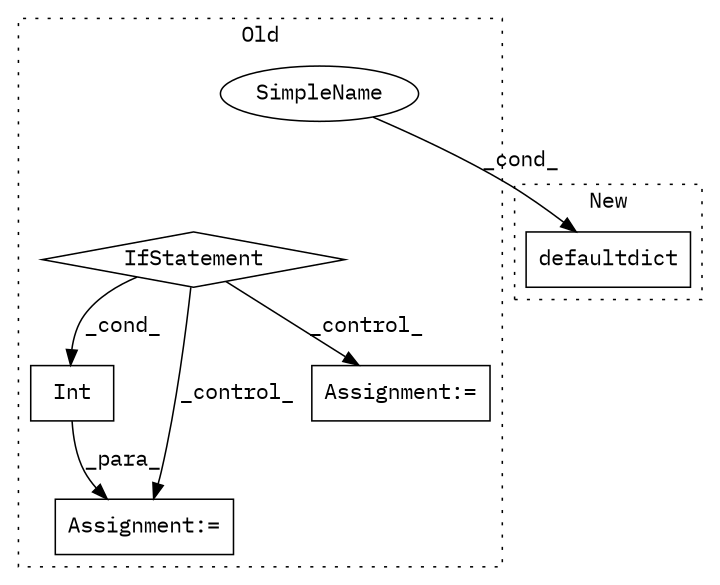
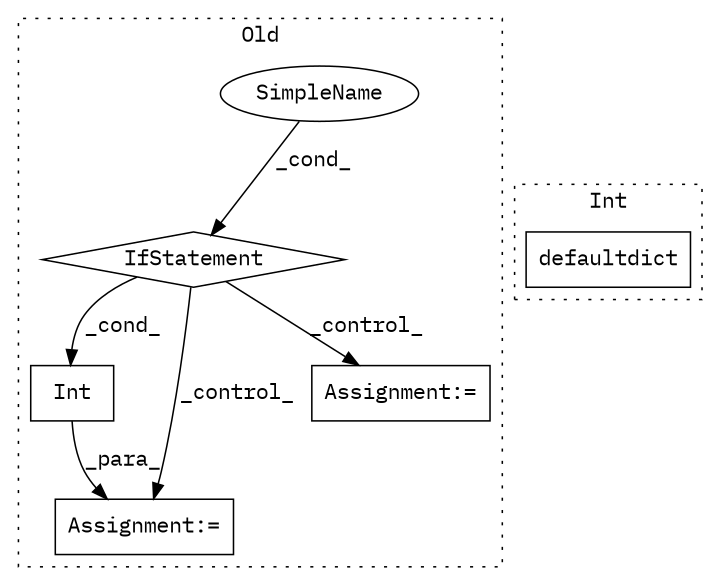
(472, 164) -> (260, 172)
(608, 202) -> (608, 202)
